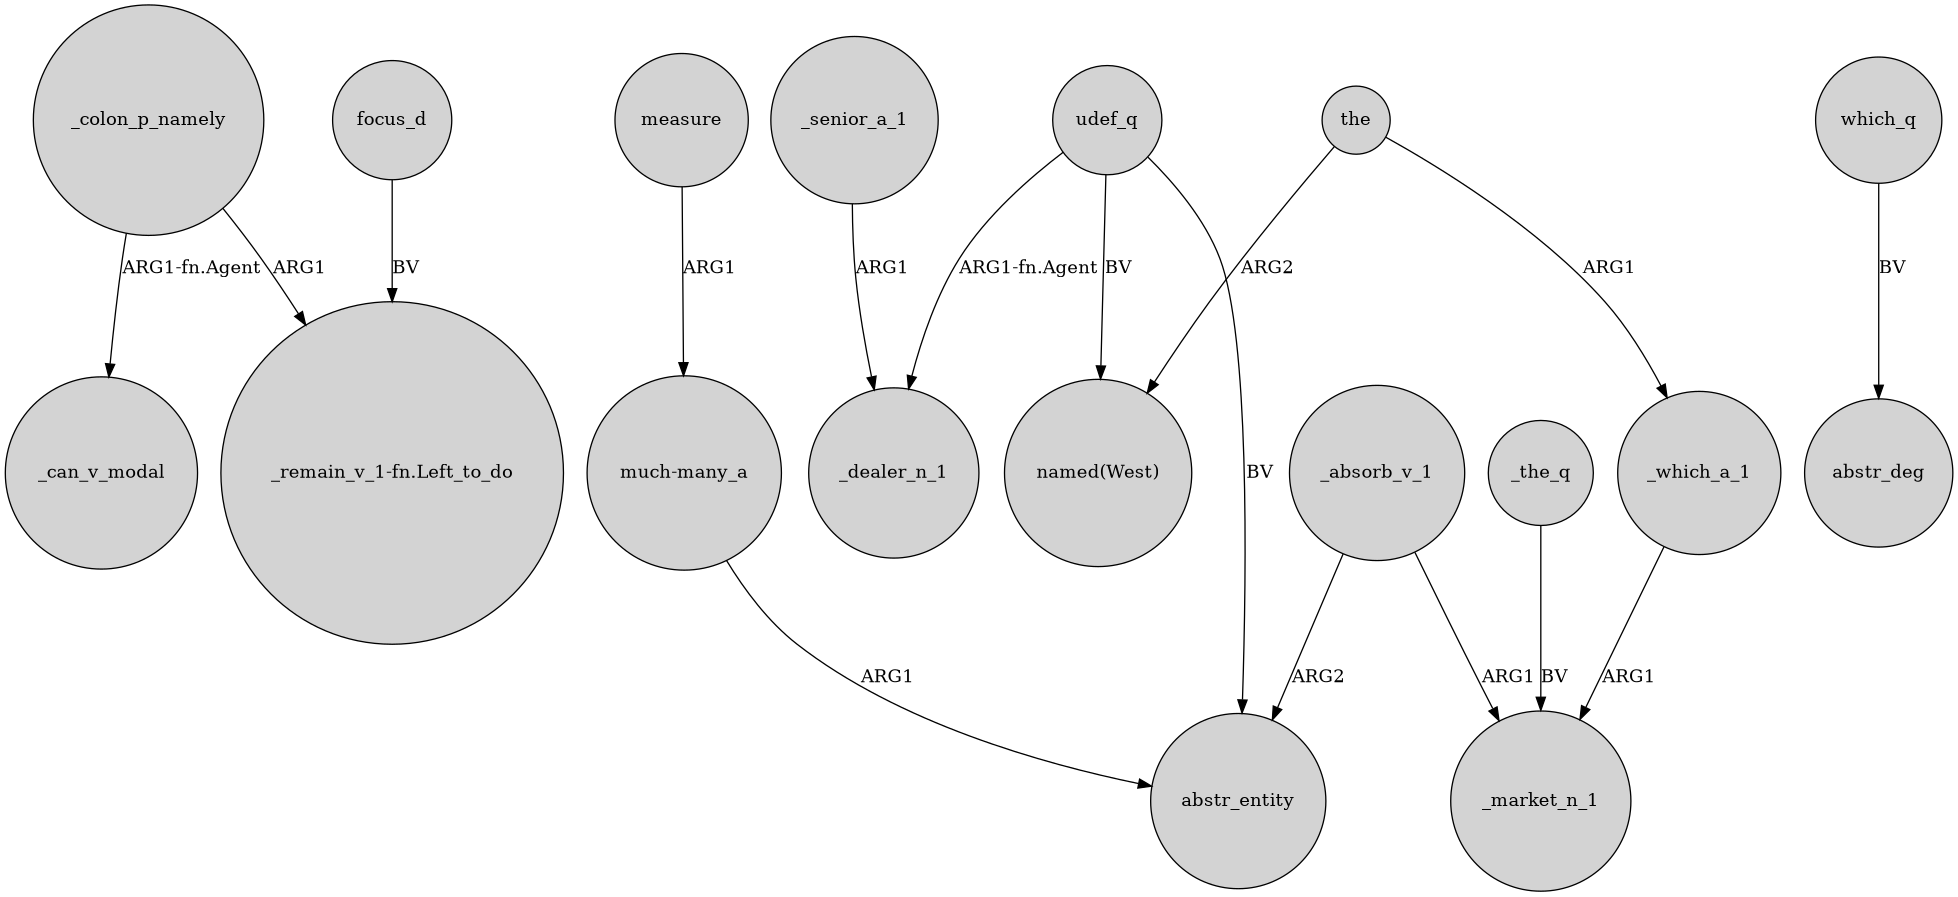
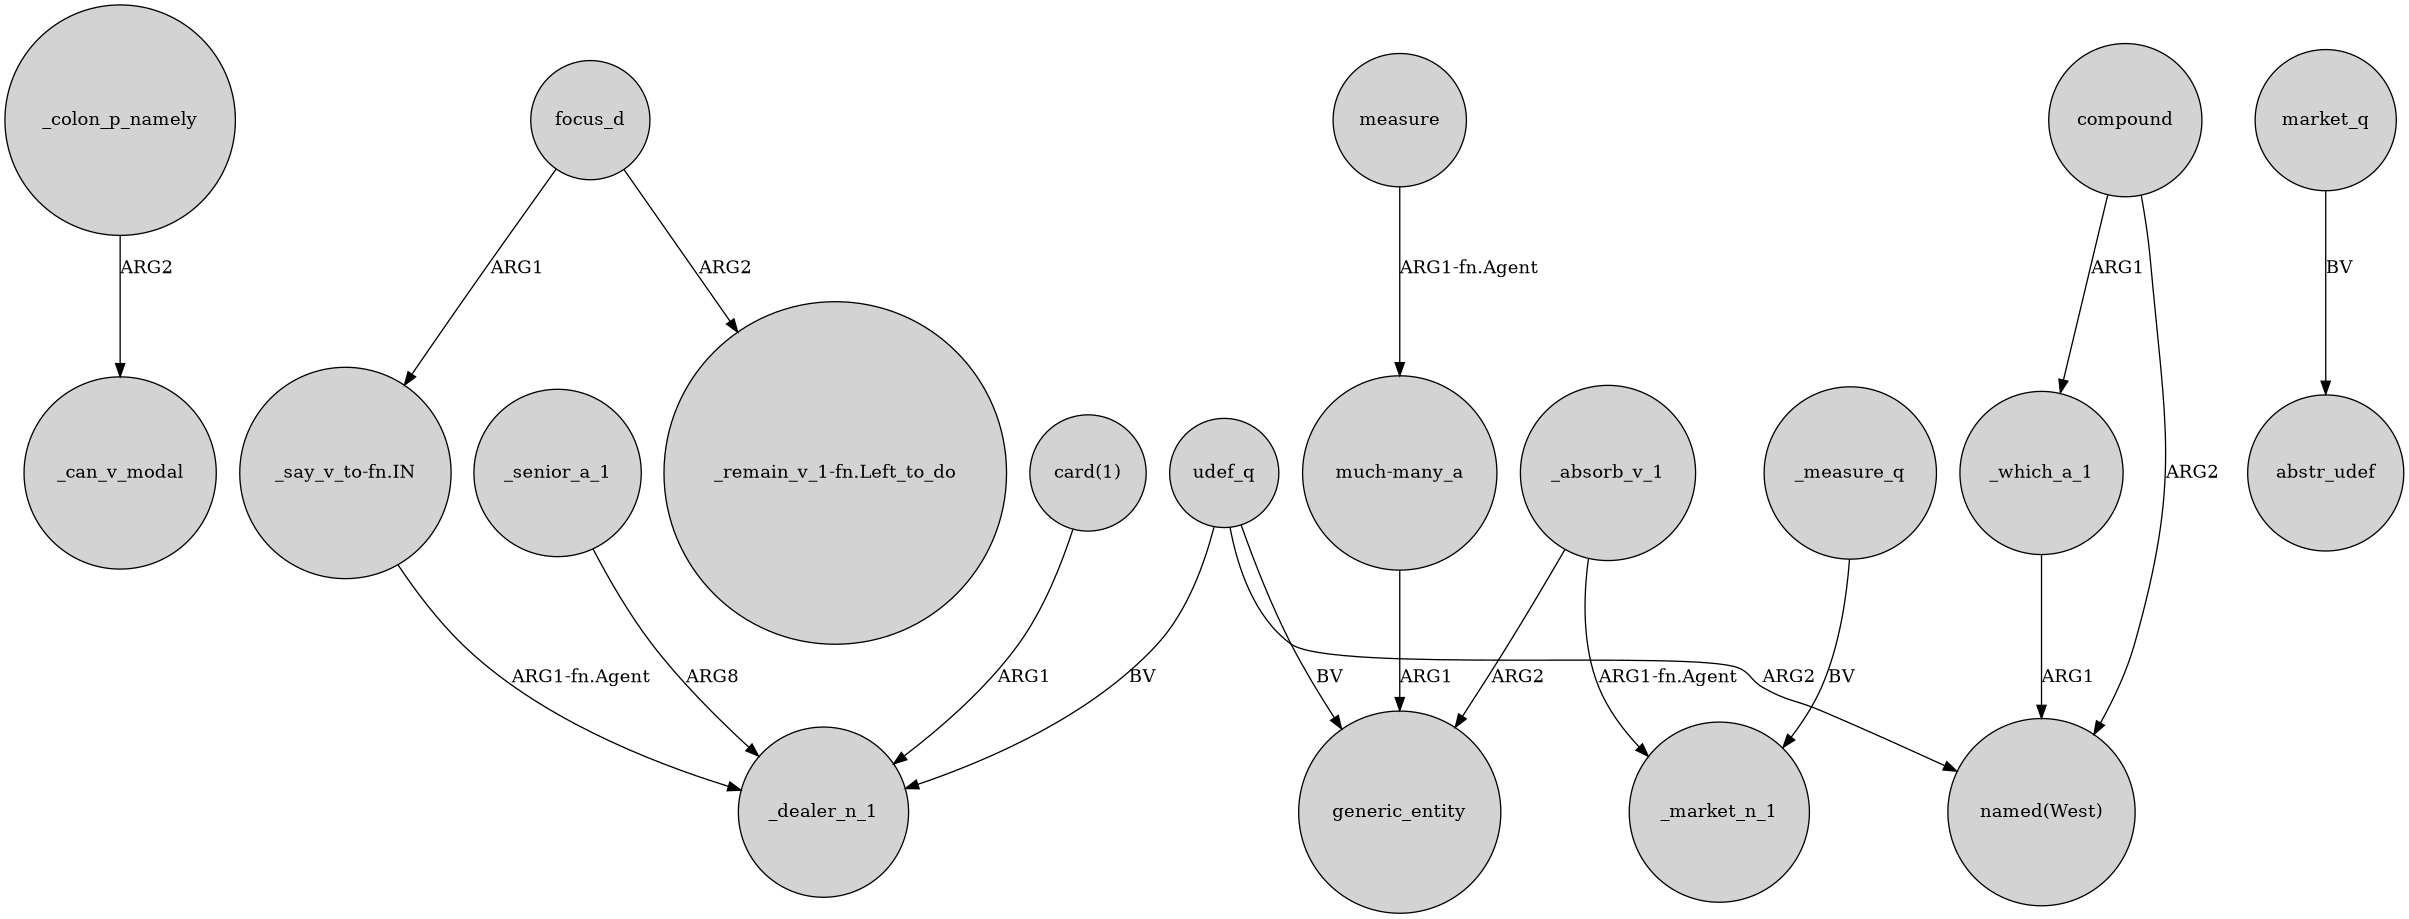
(1356, 120) -> (2125, 120)
(1879, 120) -> (2326, 120)
(262, 260) -> none
(192, 268) -> (147, 268)
(406, 268) -> (726, 268)
(710, 268) -> (1469, 268)
(883, 268) -> (713, 677)
(1029, 268) -> (1142, 677)
(1118, 268) -> (1789, 677)
none -> (345, 473)
none -> (1088, 473)
(1541, 473) -> (1850, 473)
(1879, 473) -> (2326, 473)
(1625, 627) -> (2041, 630)
(1509, 677) -> (1668, 677)
(1238, 801) -> (1400, 812)
